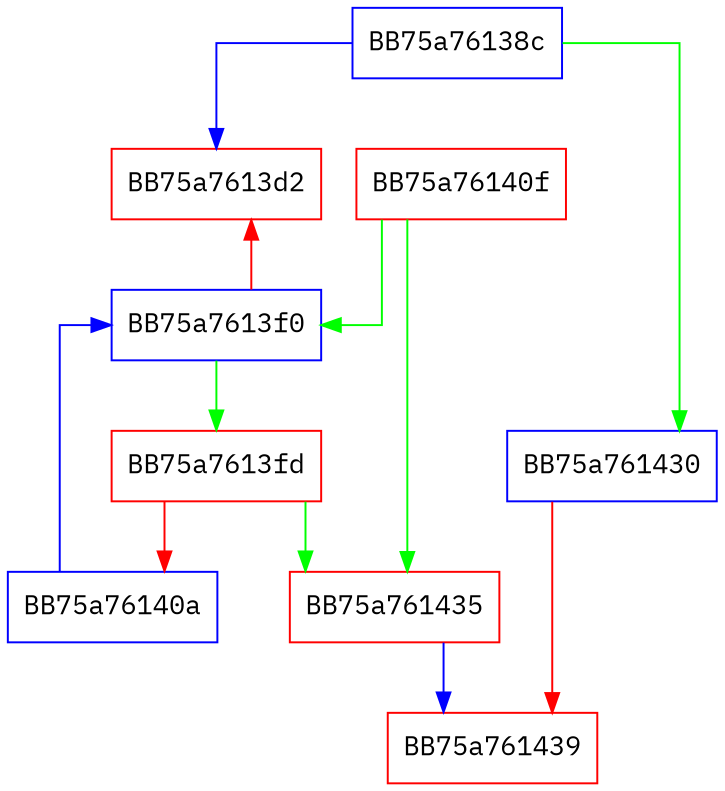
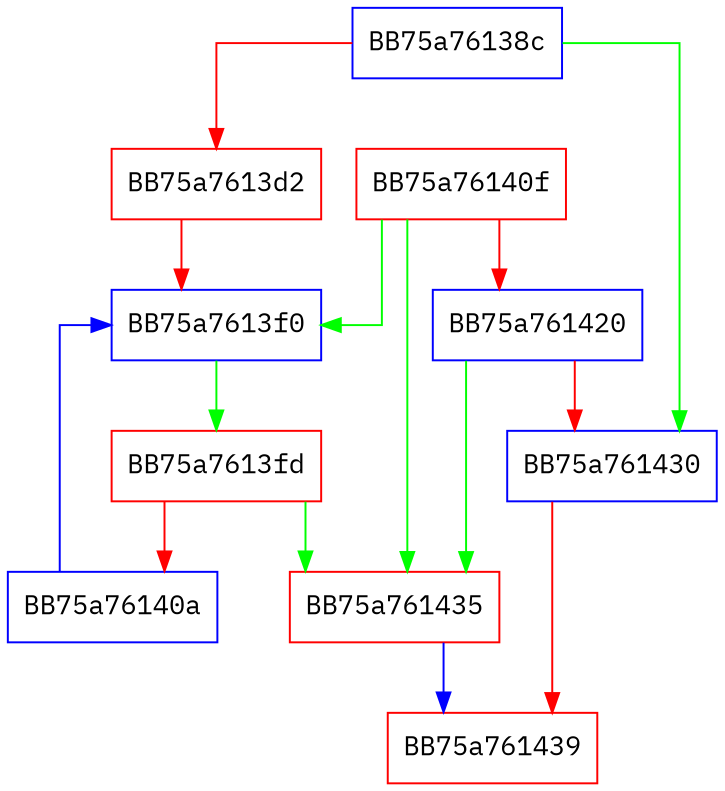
(241, 43) -> (241, 43)
(251, 265) -> (181, 245)
none -> (538, 325)
